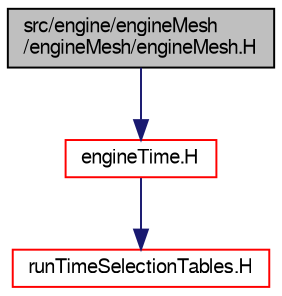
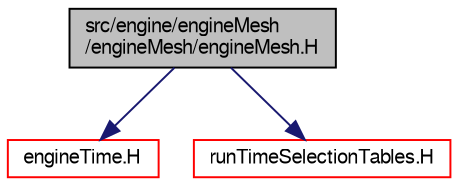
(141, 204) -> (261, 97)
